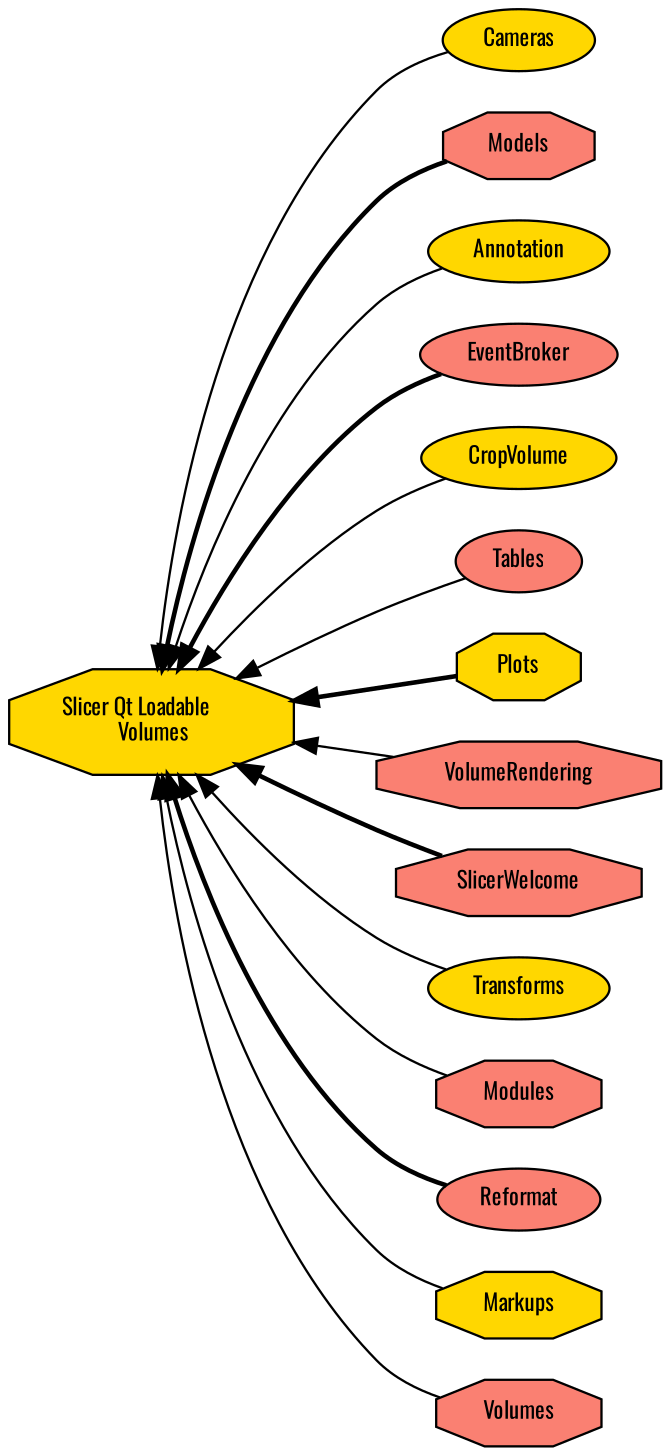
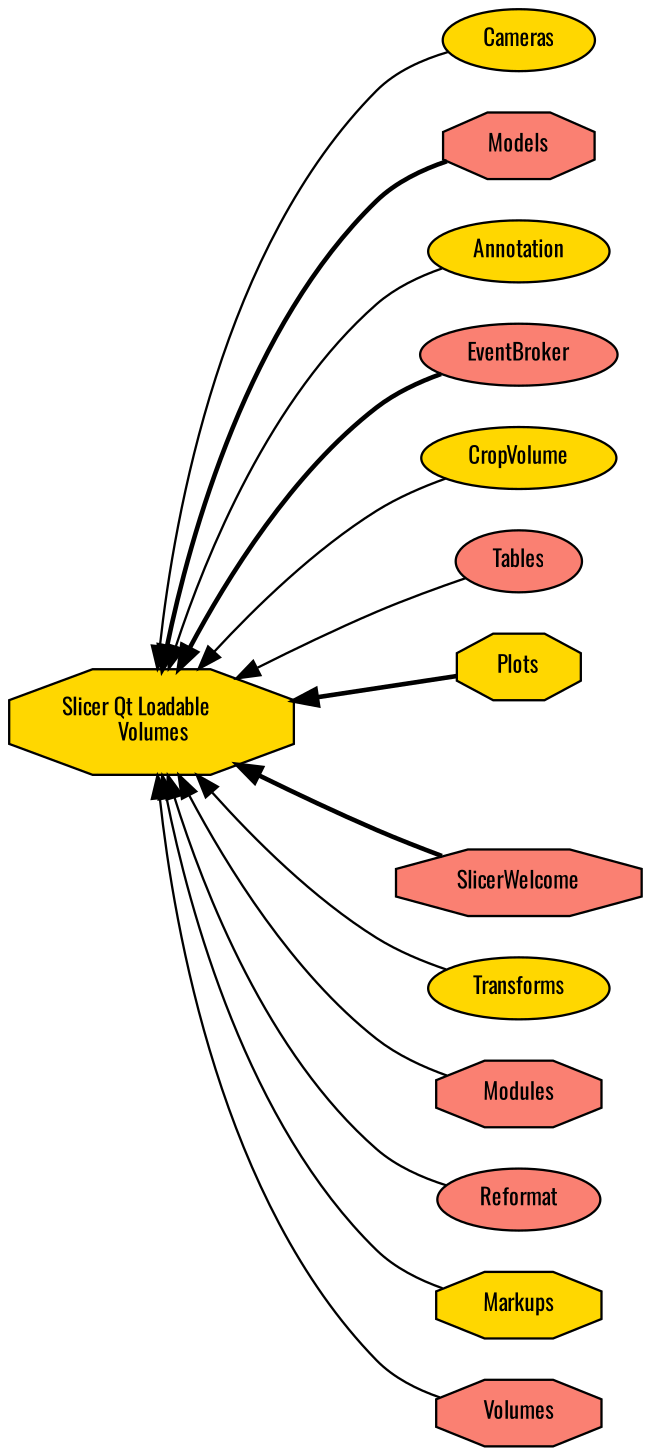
(519, 775) -> none
(273, 1021) -> (273, 1021)
